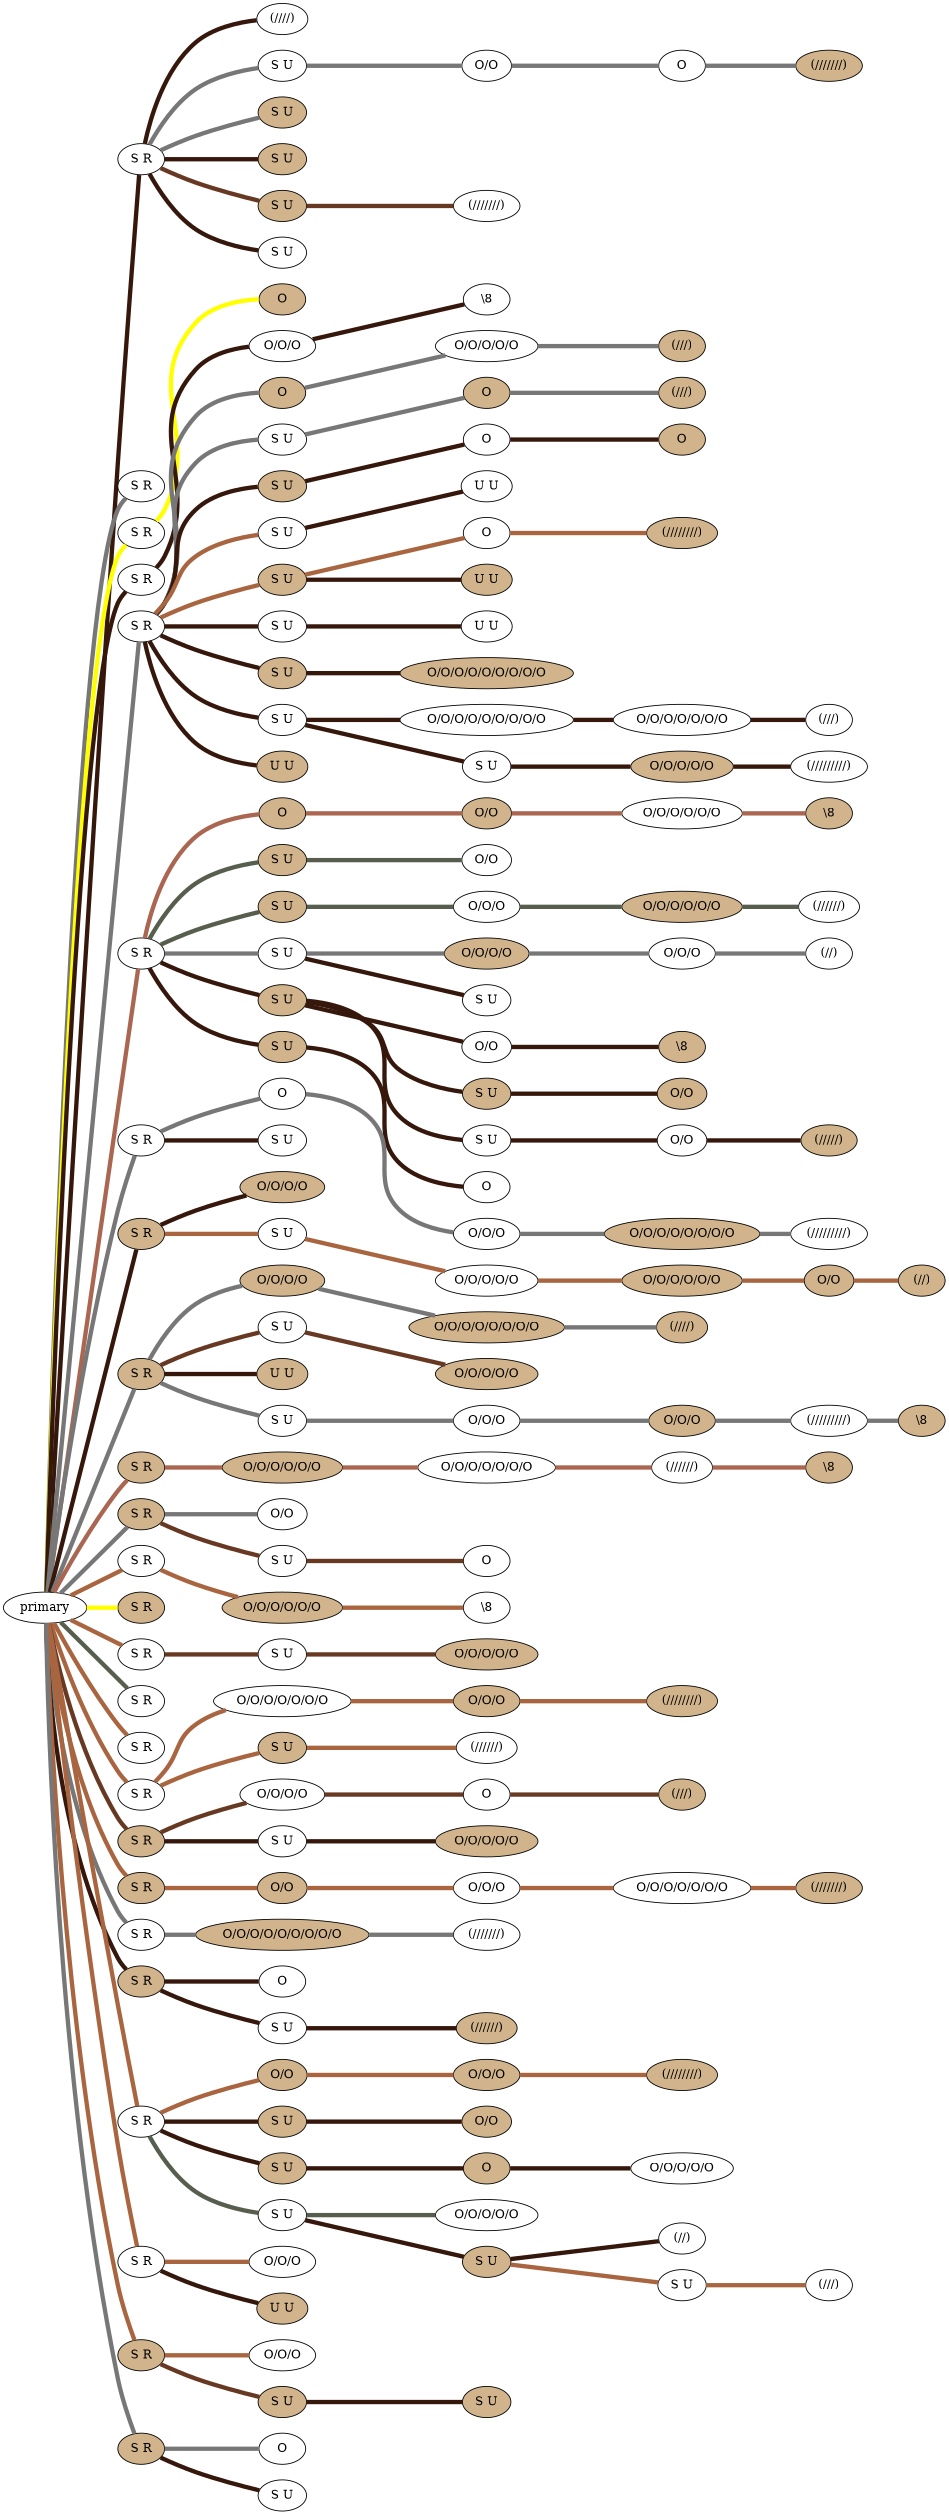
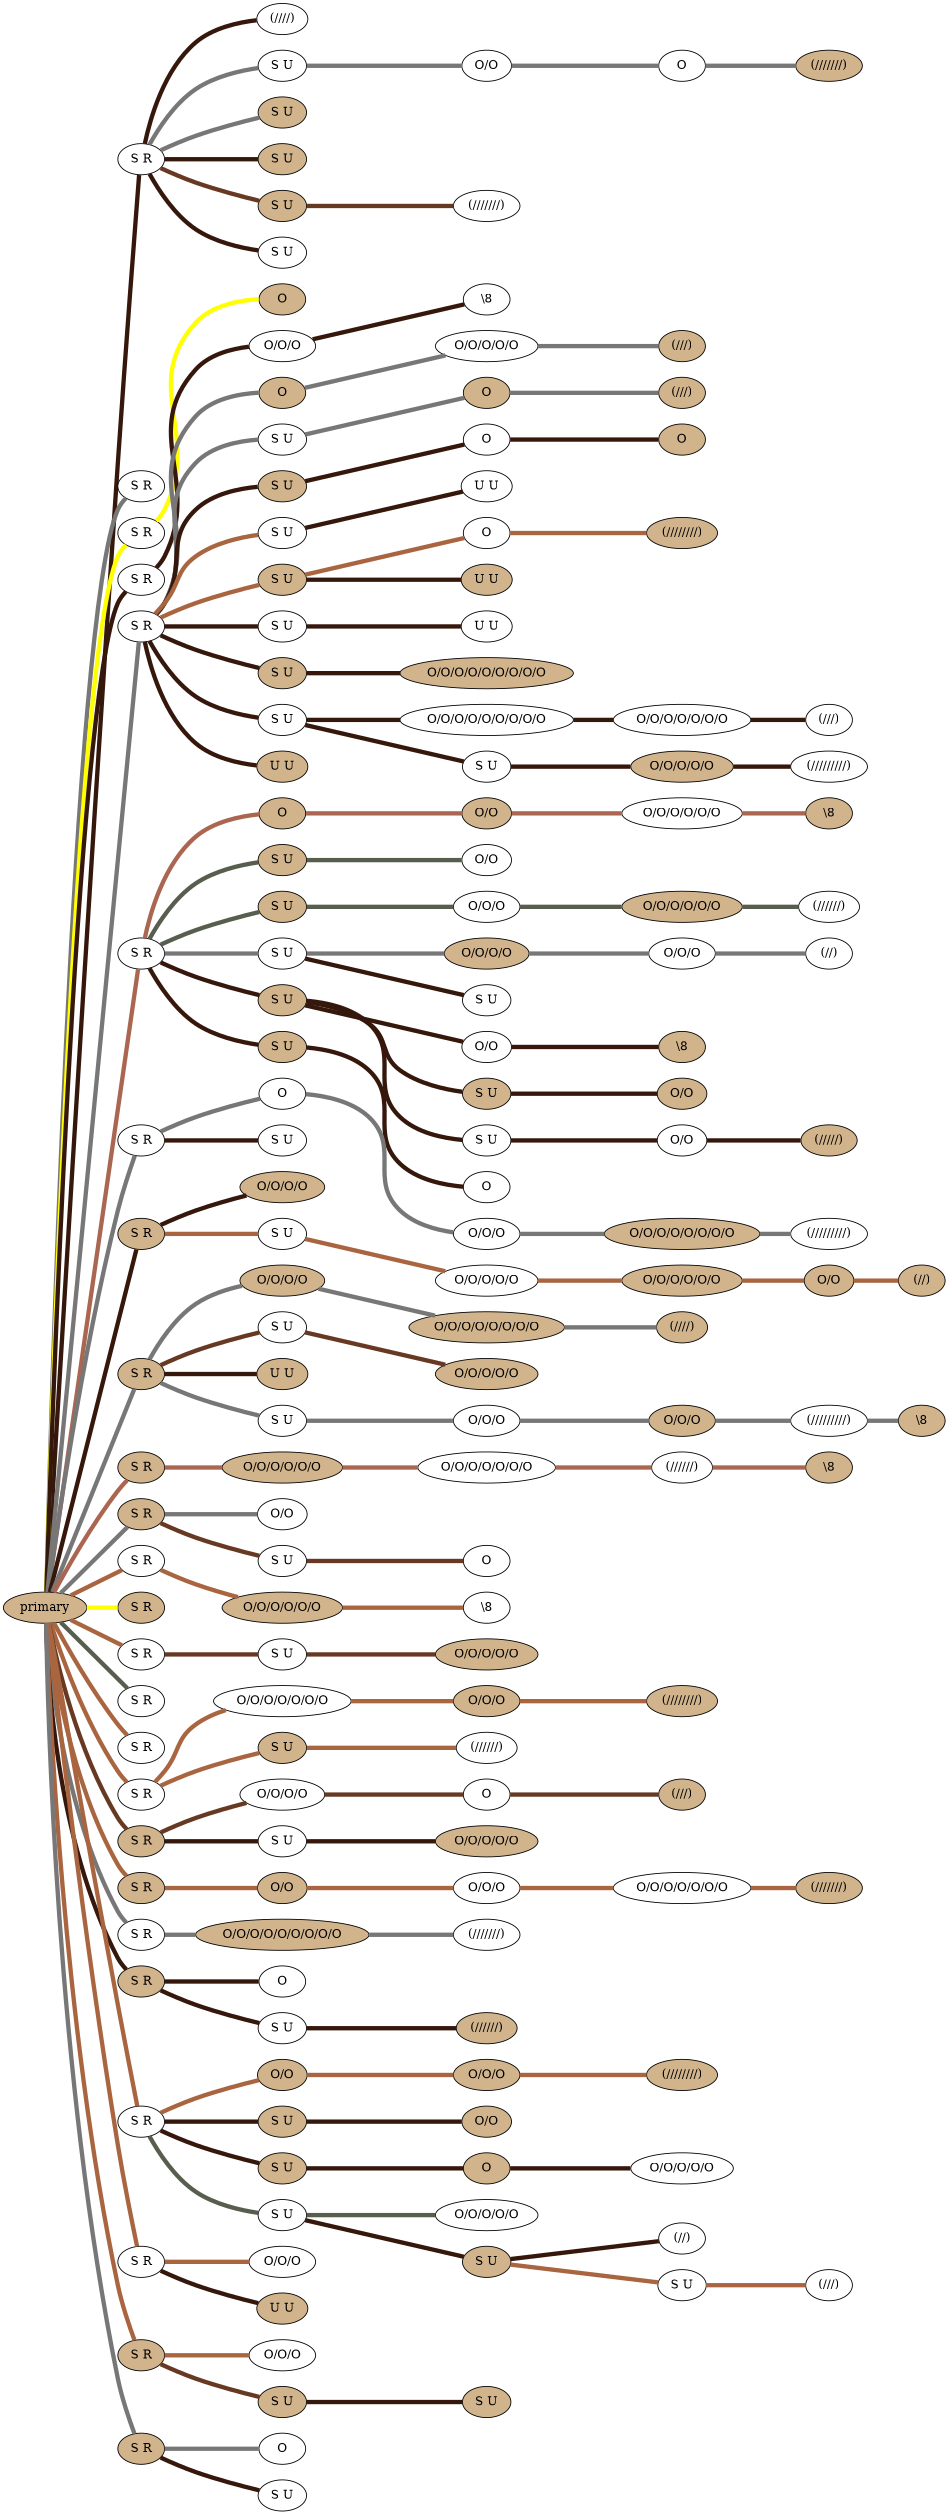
(45, 1608) -> (45, 1608)
